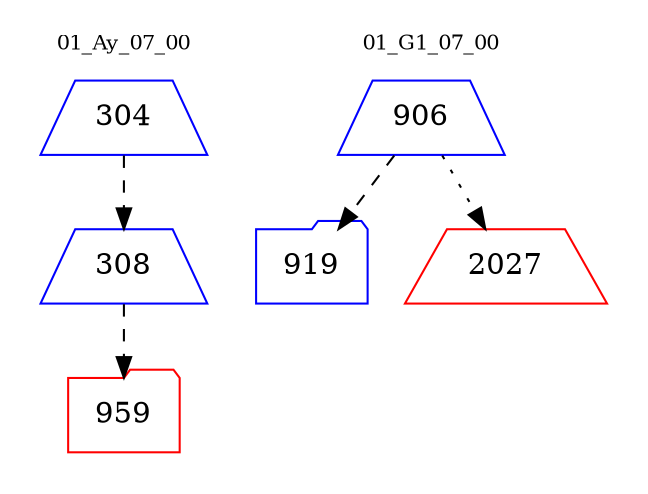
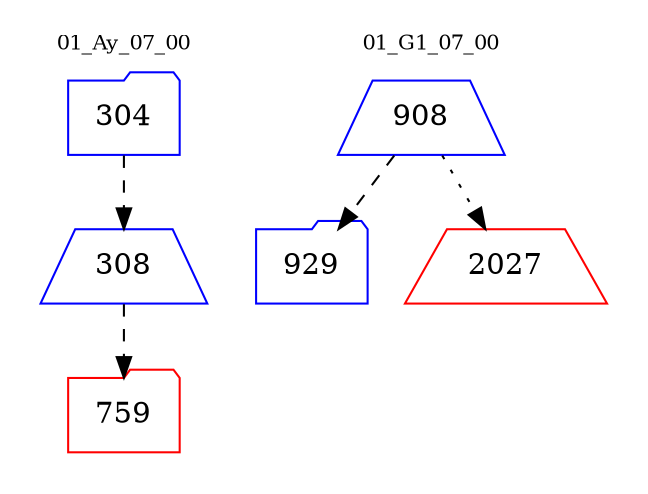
(124, 118) -> (124, 118)
(421, 118) -> (421, 118)
(312, 266) -> (312, 266)
(124, 415) -> (124, 415)
